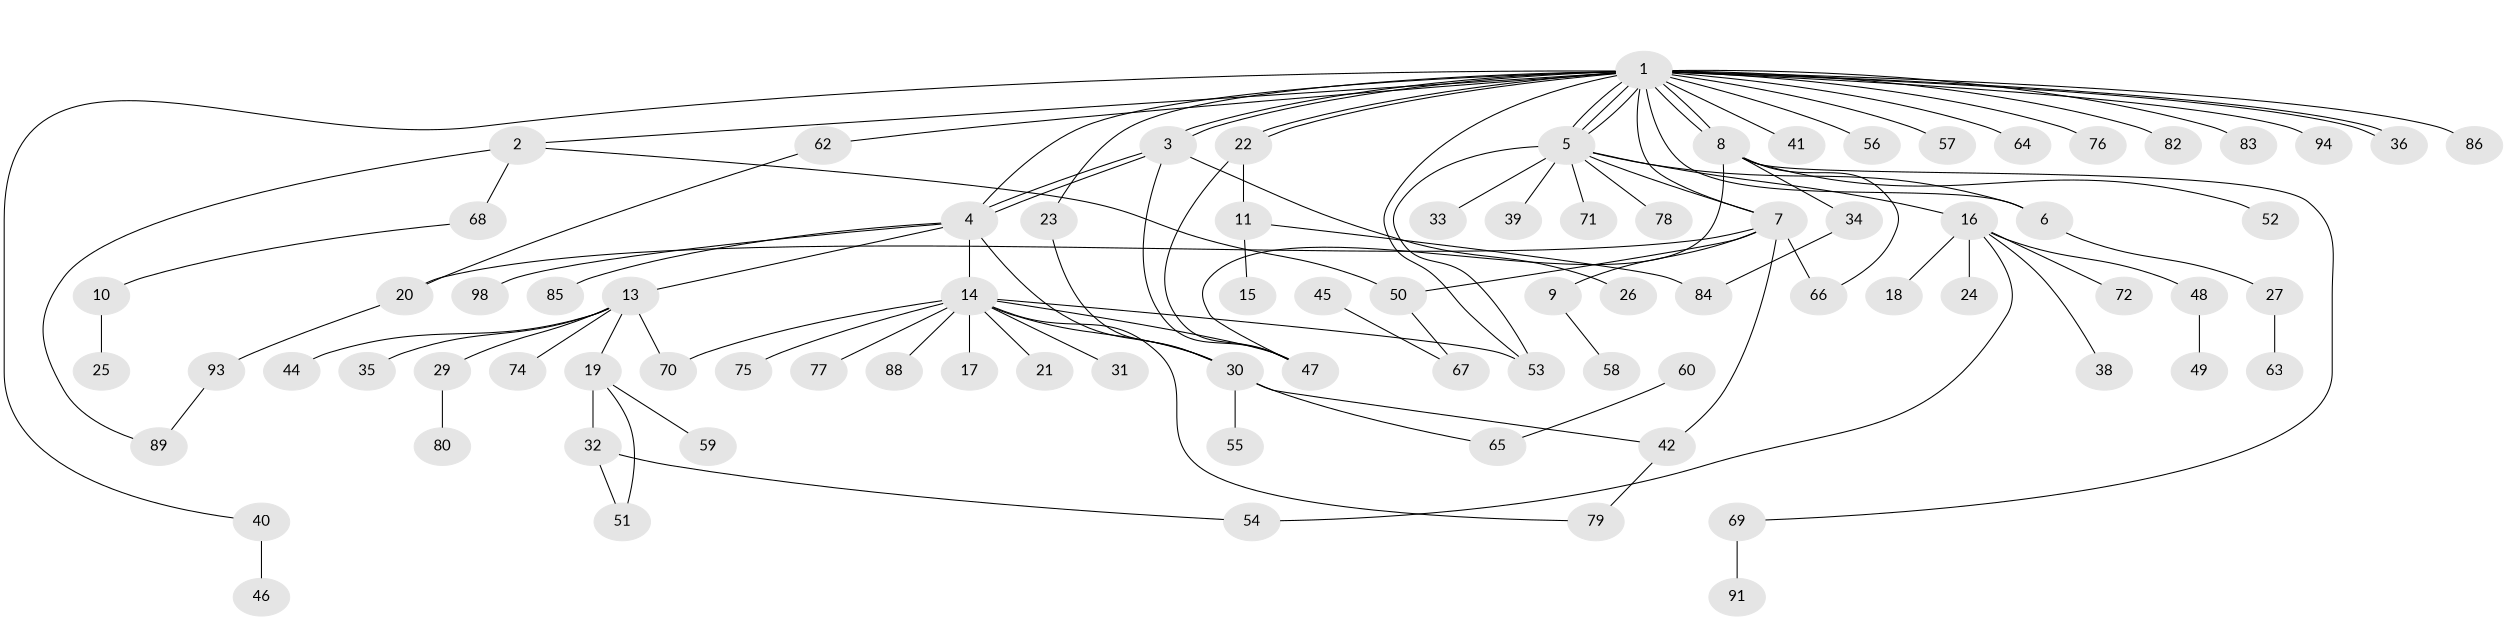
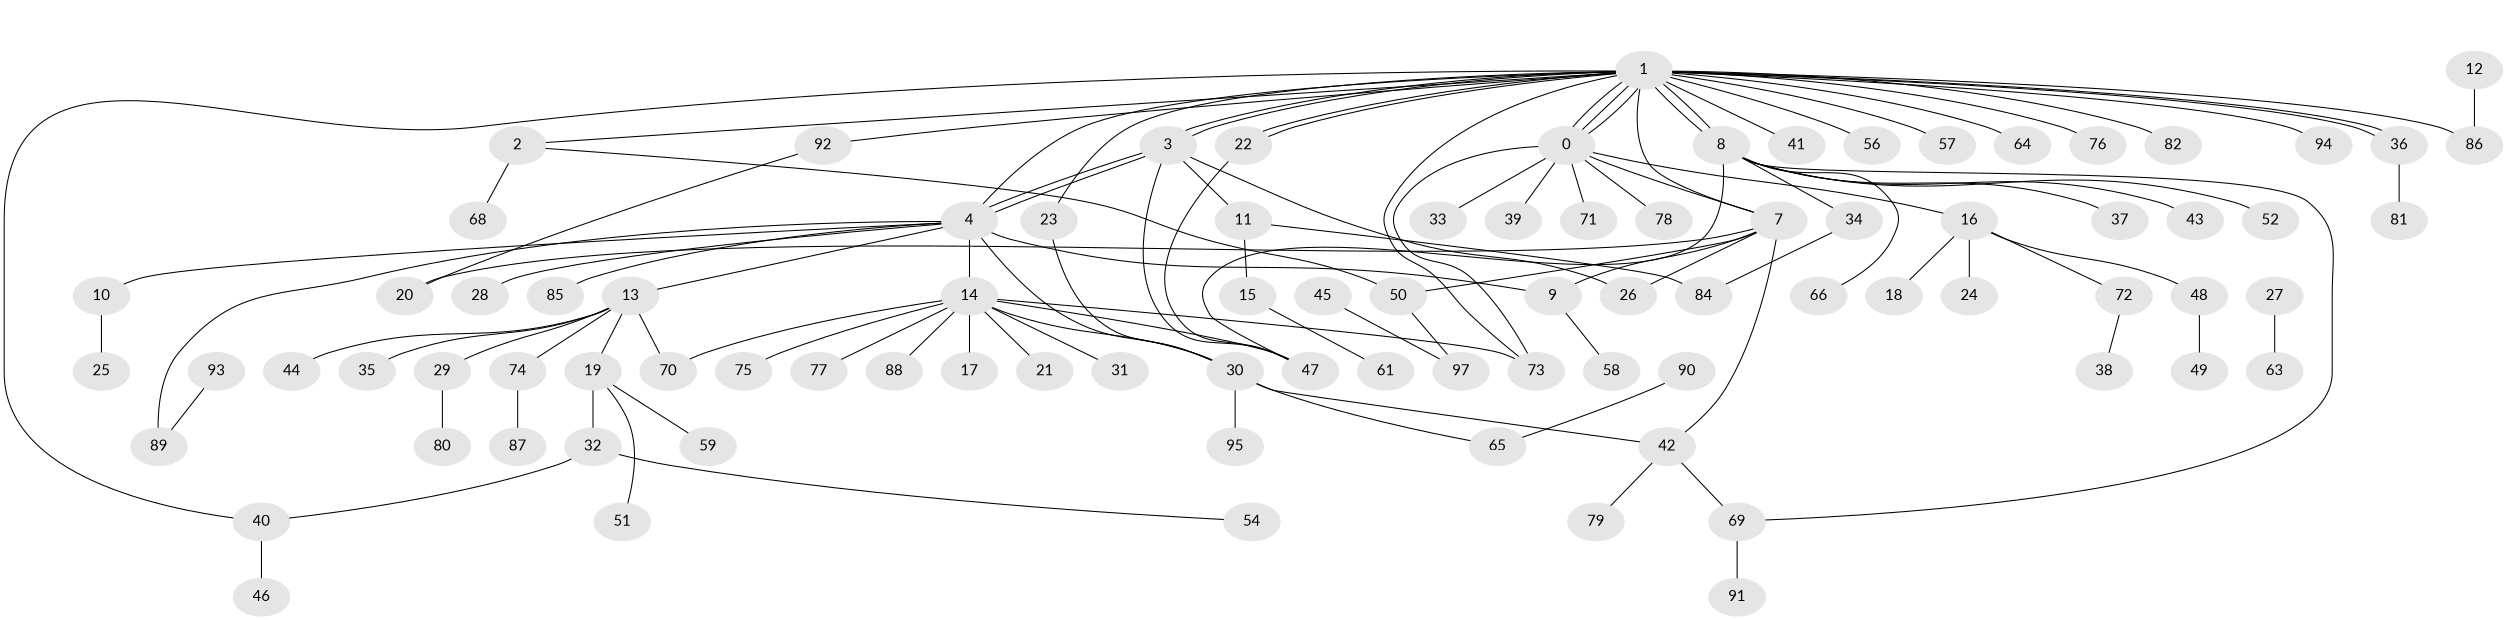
none -> (2474, 70)
(823, 145) -> (823, 145)
(1567, 145) -> (1567, 145)
(2249, 145) -> none
(1243, 188) -> (1202, 180)
(169, 220) -> (467, 257)
(2045, 221) -> none
none -> (2120, 221)
none -> (2195, 221)
none -> (2399, 221)
(285, 246) -> (470, 249)
(1799, 258) -> (1704, 258)
none -> (1258, 267)
(2050, 287) -> (2114, 334)
(480, 296) -> (480, 296)
(309, 331) -> none
none -> (1386, 371)
(1461, 371) -> (1461, 371)
(1536, 371) -> (1536, 371)
(1687, 371) -> (1687, 371)
none -> (518, 447)
(1235, 447) -> (1235, 447)
(1708, 464) -> none
(1233, 483) -> none
(608, 484) -> (432, 496)
none -> (1702, 484)
